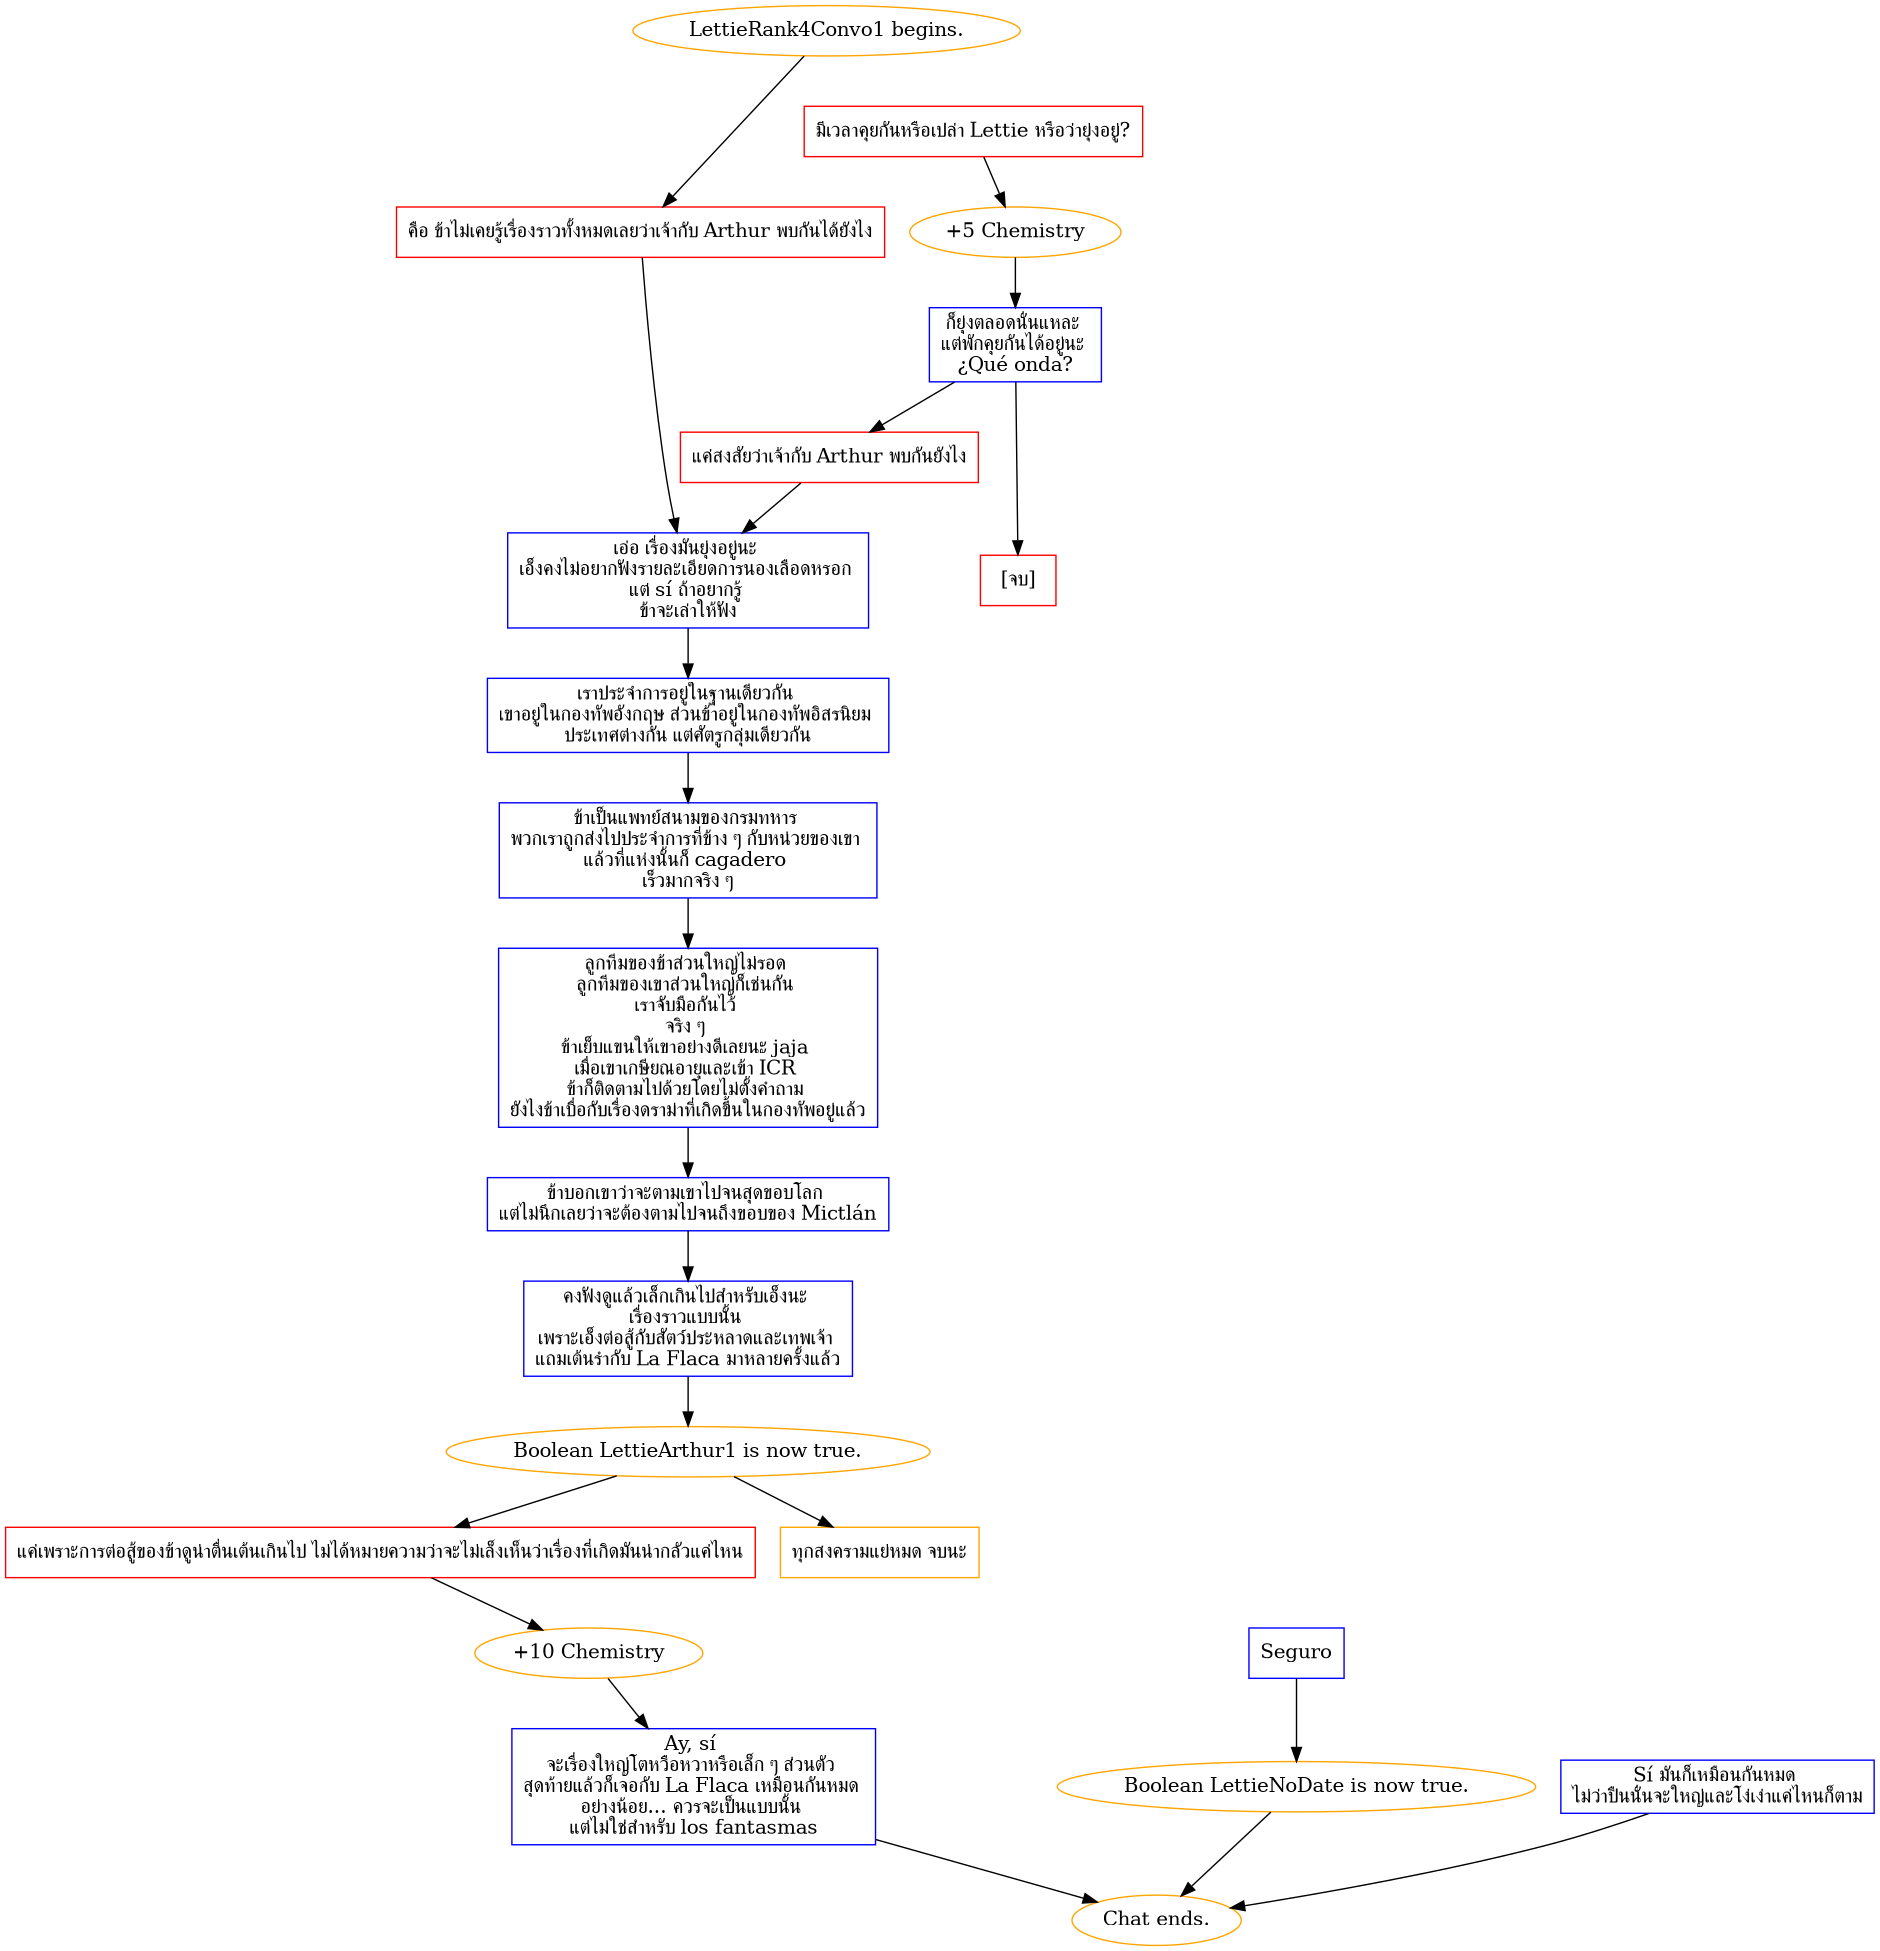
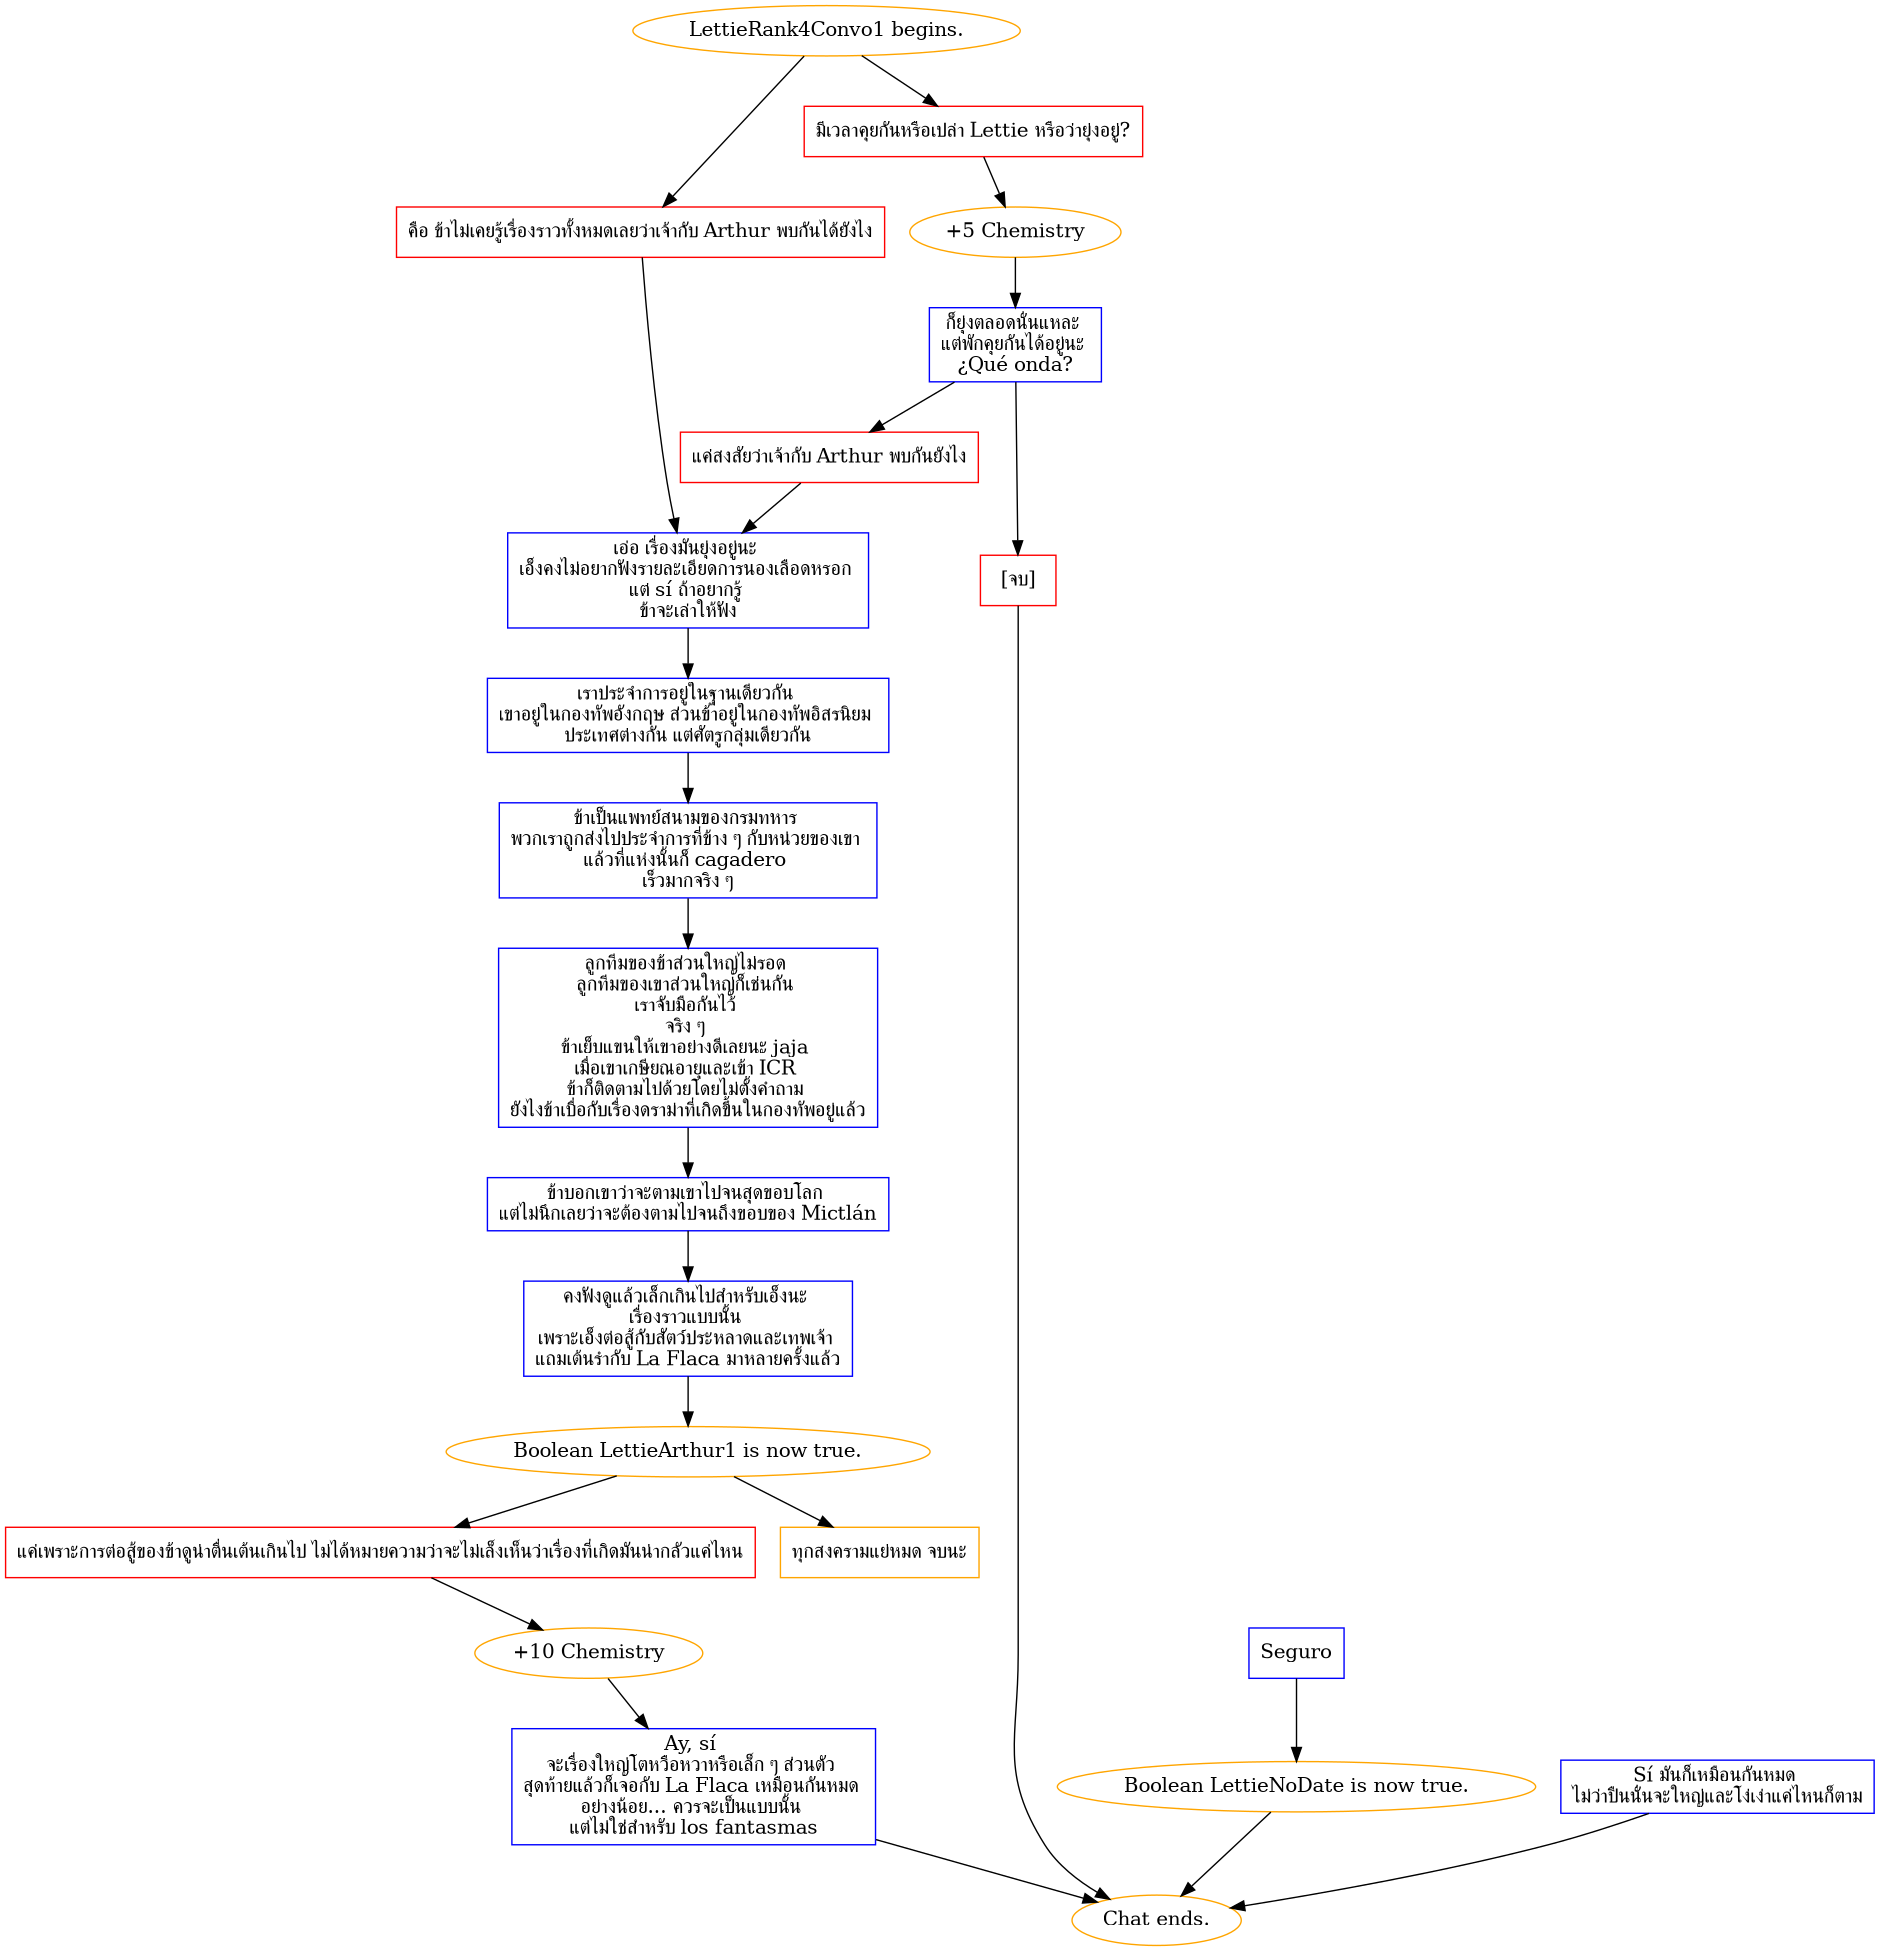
none -> (894, 77)
none -> (1018, 1264)
